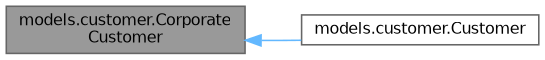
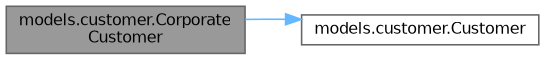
(281, 40) -> (265, 19)
